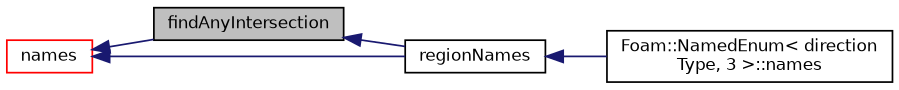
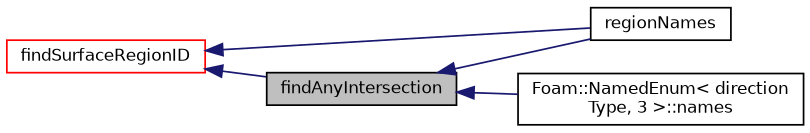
(50, 56) -> (106, 56)
(585, 56) -> (496, 94)
